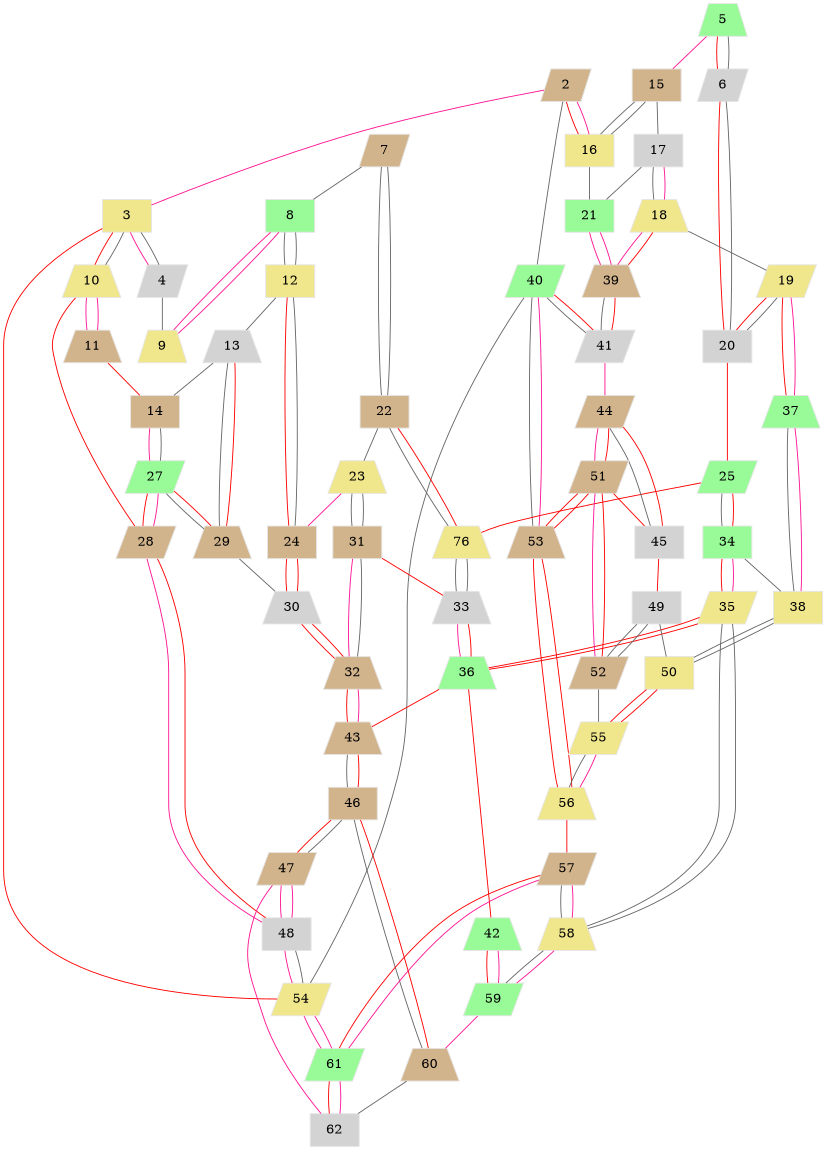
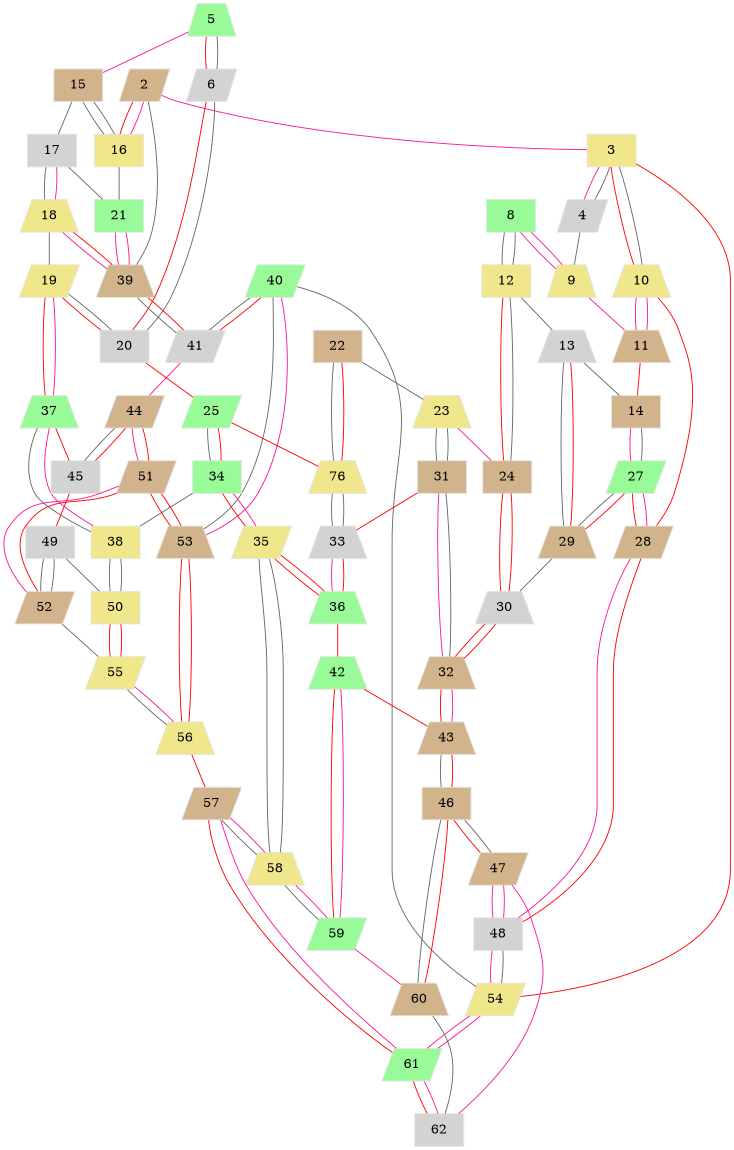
(385, 151) -> none
(549, 183) -> (157, 185)
none -> (607, 314)
(629, 510) -> (62, 444)
(400, 711) -> (398, 709)
